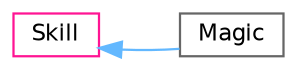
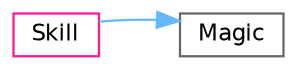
(151, 50) -> (128, 20)
